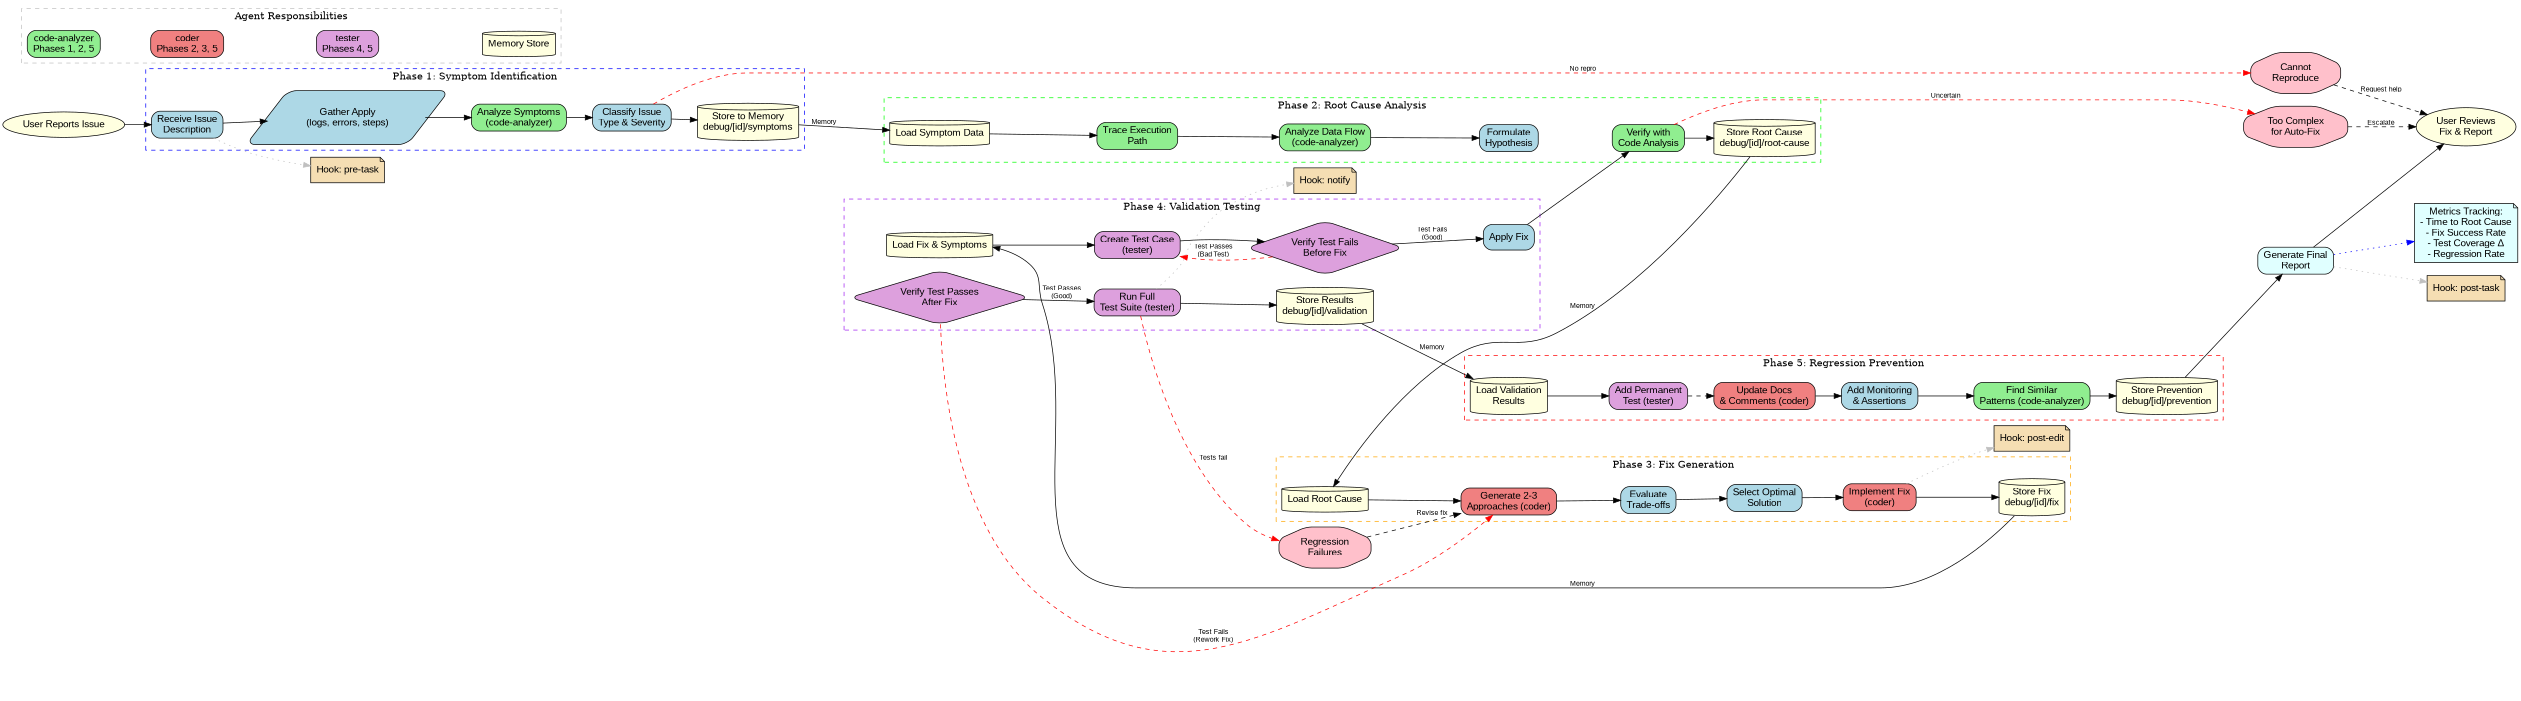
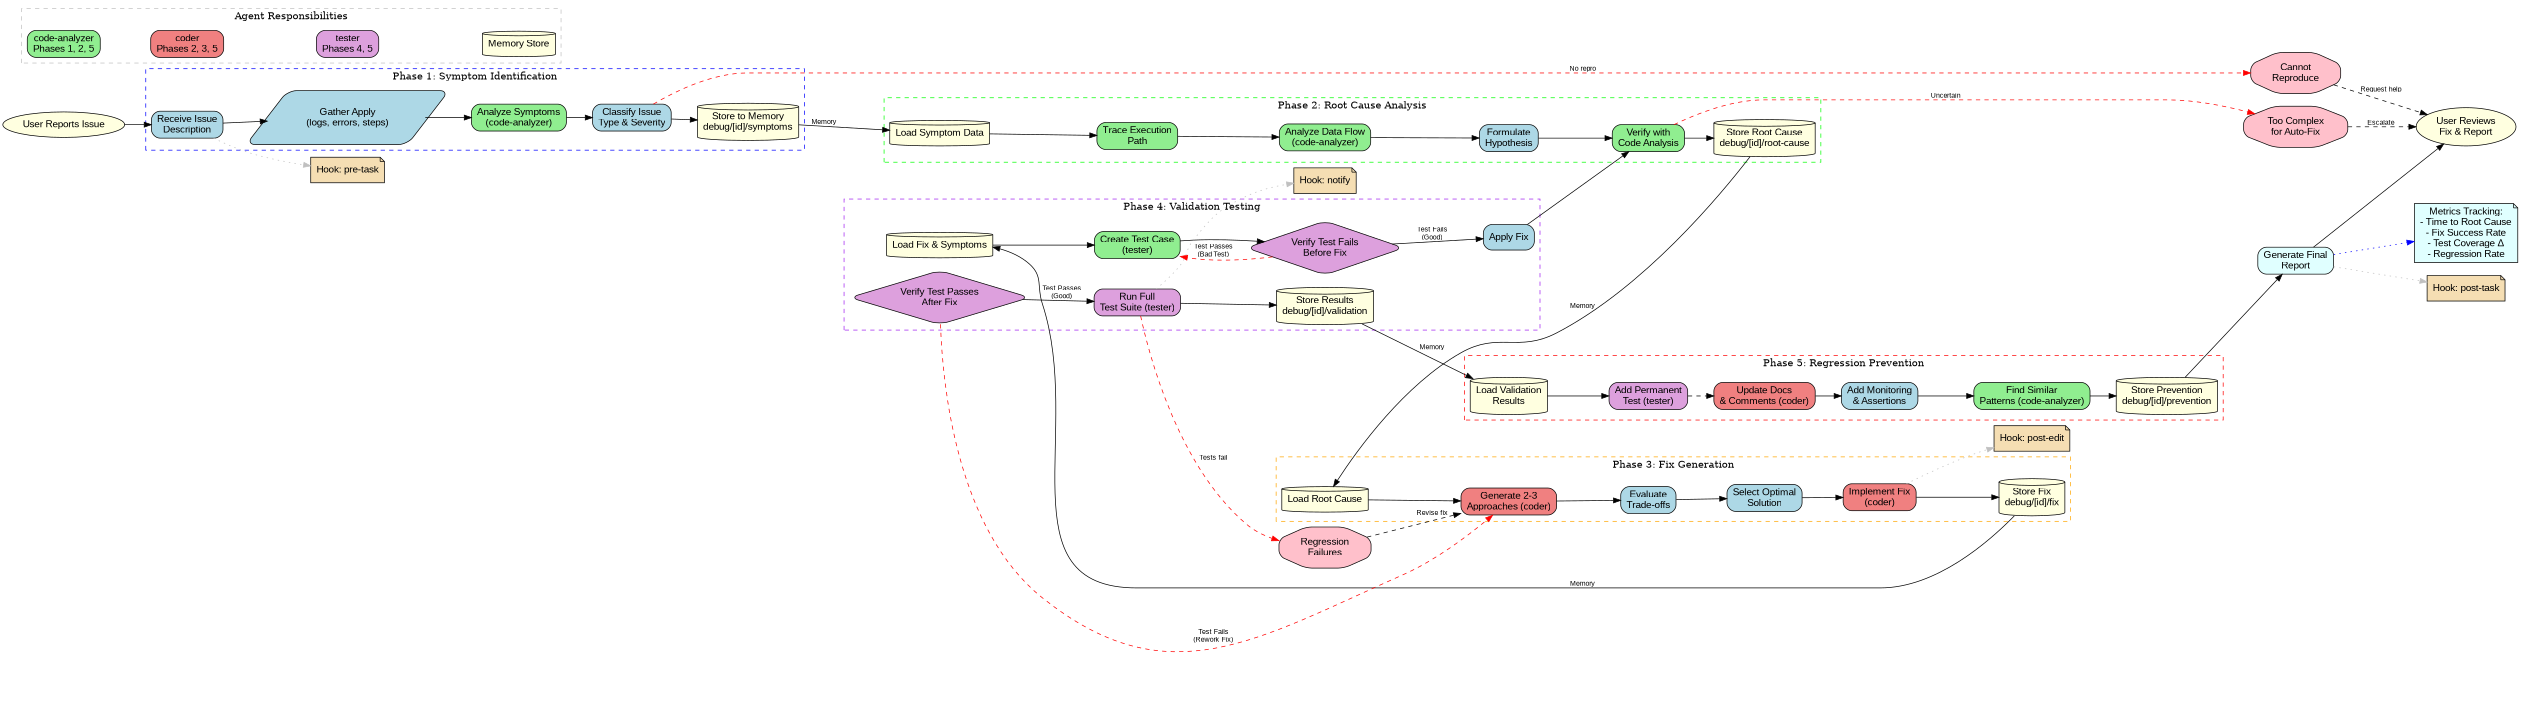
none -> (1572, 138)
(1137, 245) -> (1137, 245)
